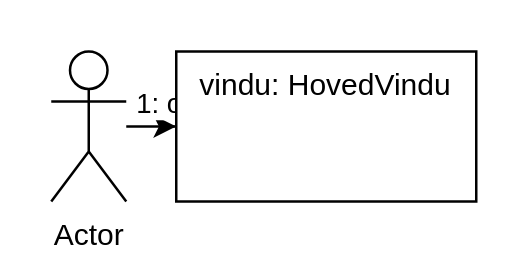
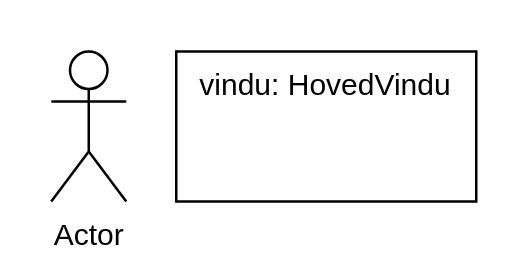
(159, 126) -> none
